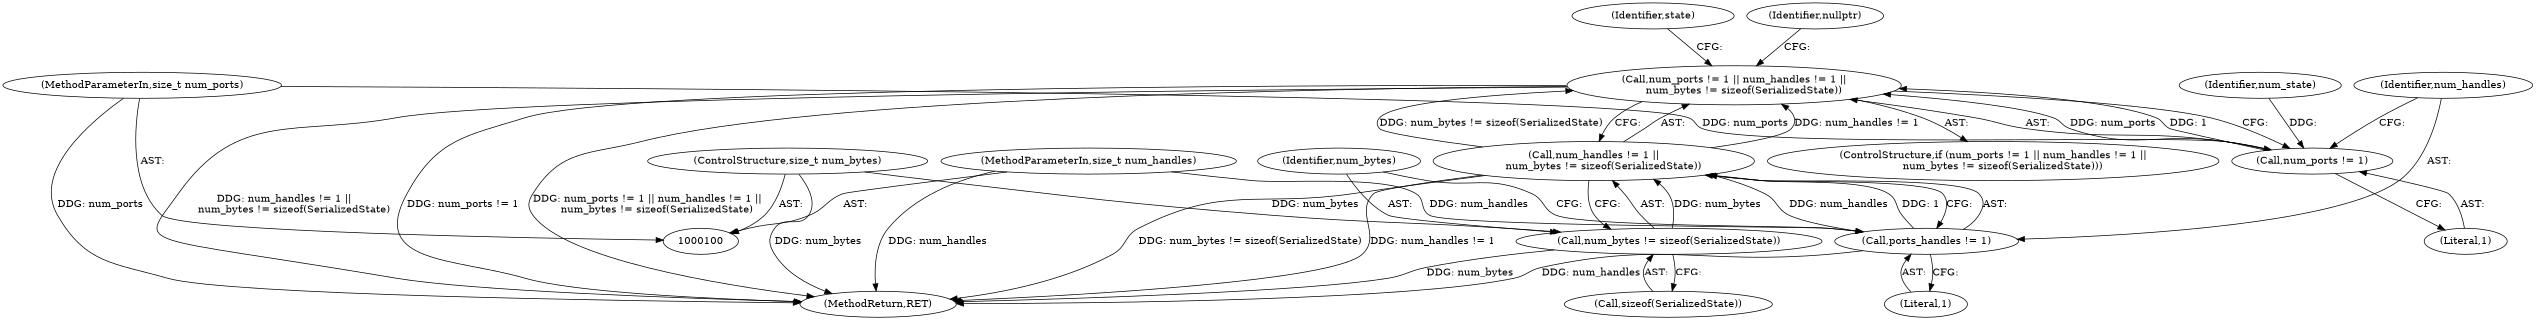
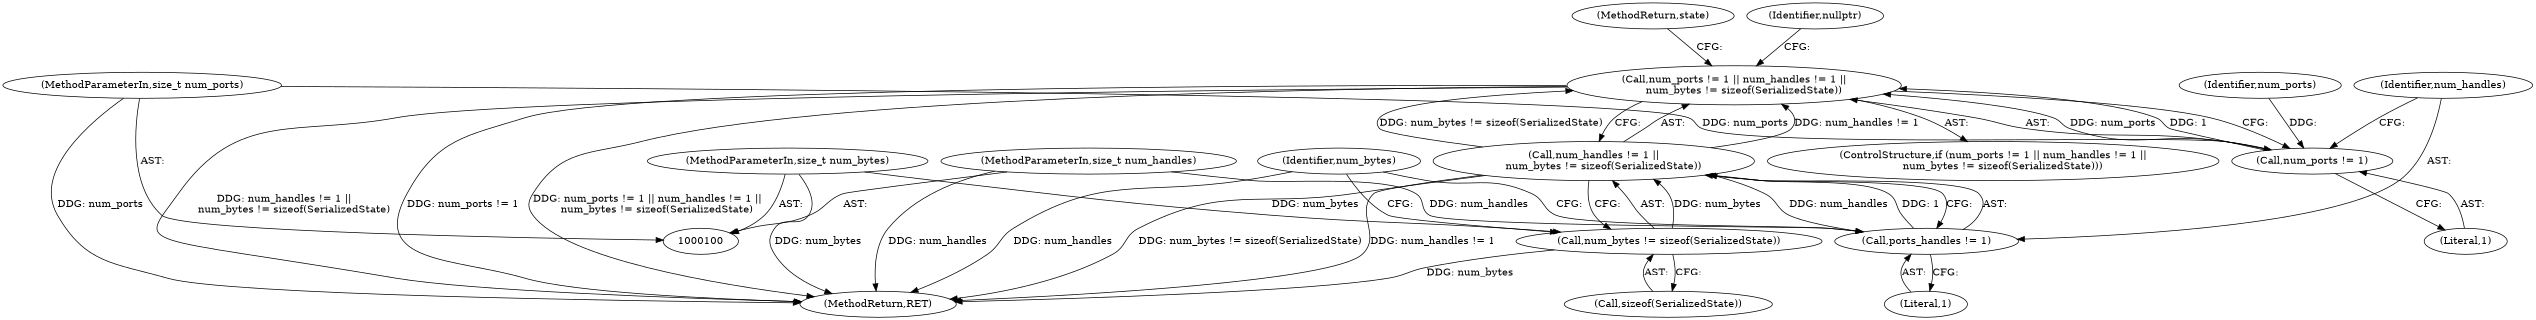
(1653, 16) -> (1653, 16)
(2260, 85) -> (2260, 85)
(788, 161) -> (788, 161)
(1402, 204) -> (1402, 204)
(1415, 290) -> (1102, 193)
